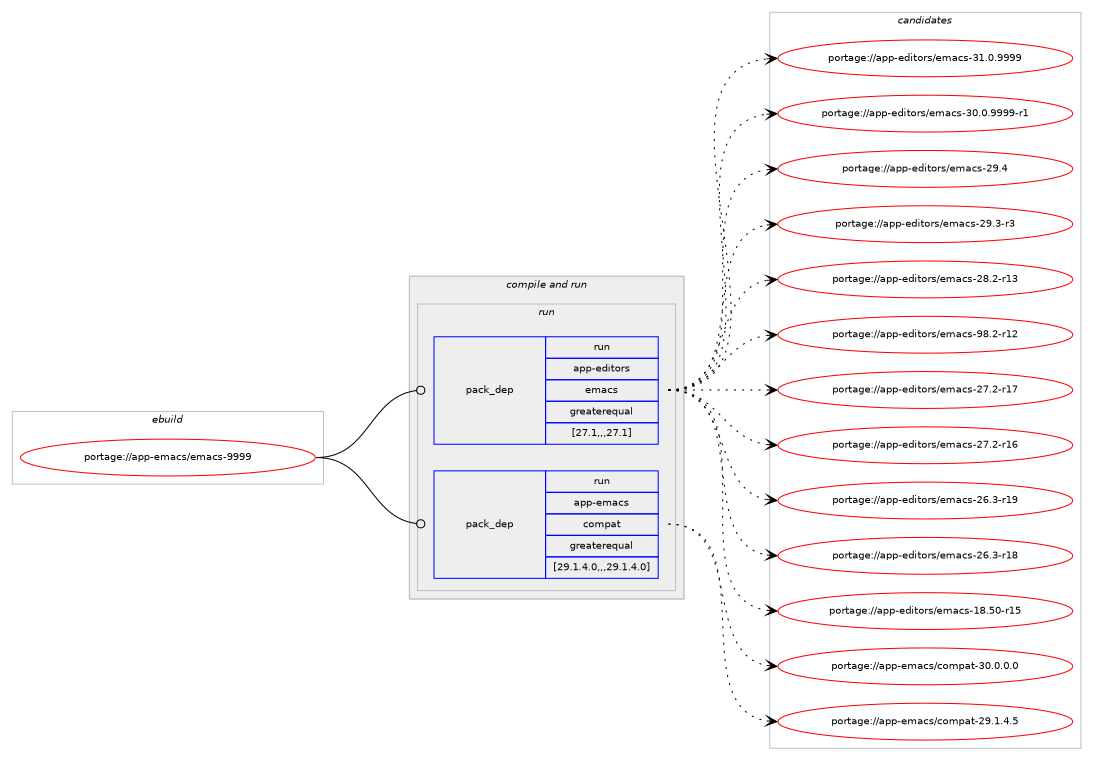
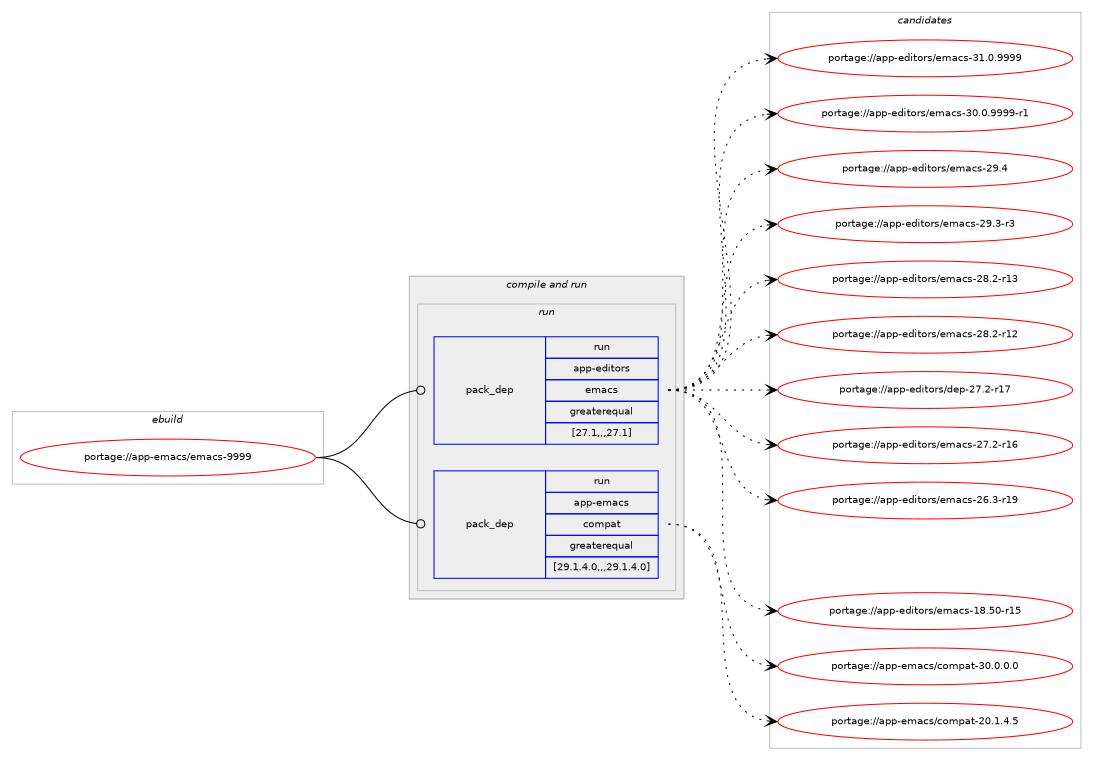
(925, 335) -> (925, 335)
(925, 390) -> (925, 390)
(925, 556) -> none
(925, 722) -> (925, 722)
